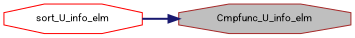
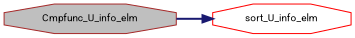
(155, 19) -> (189, 19)
